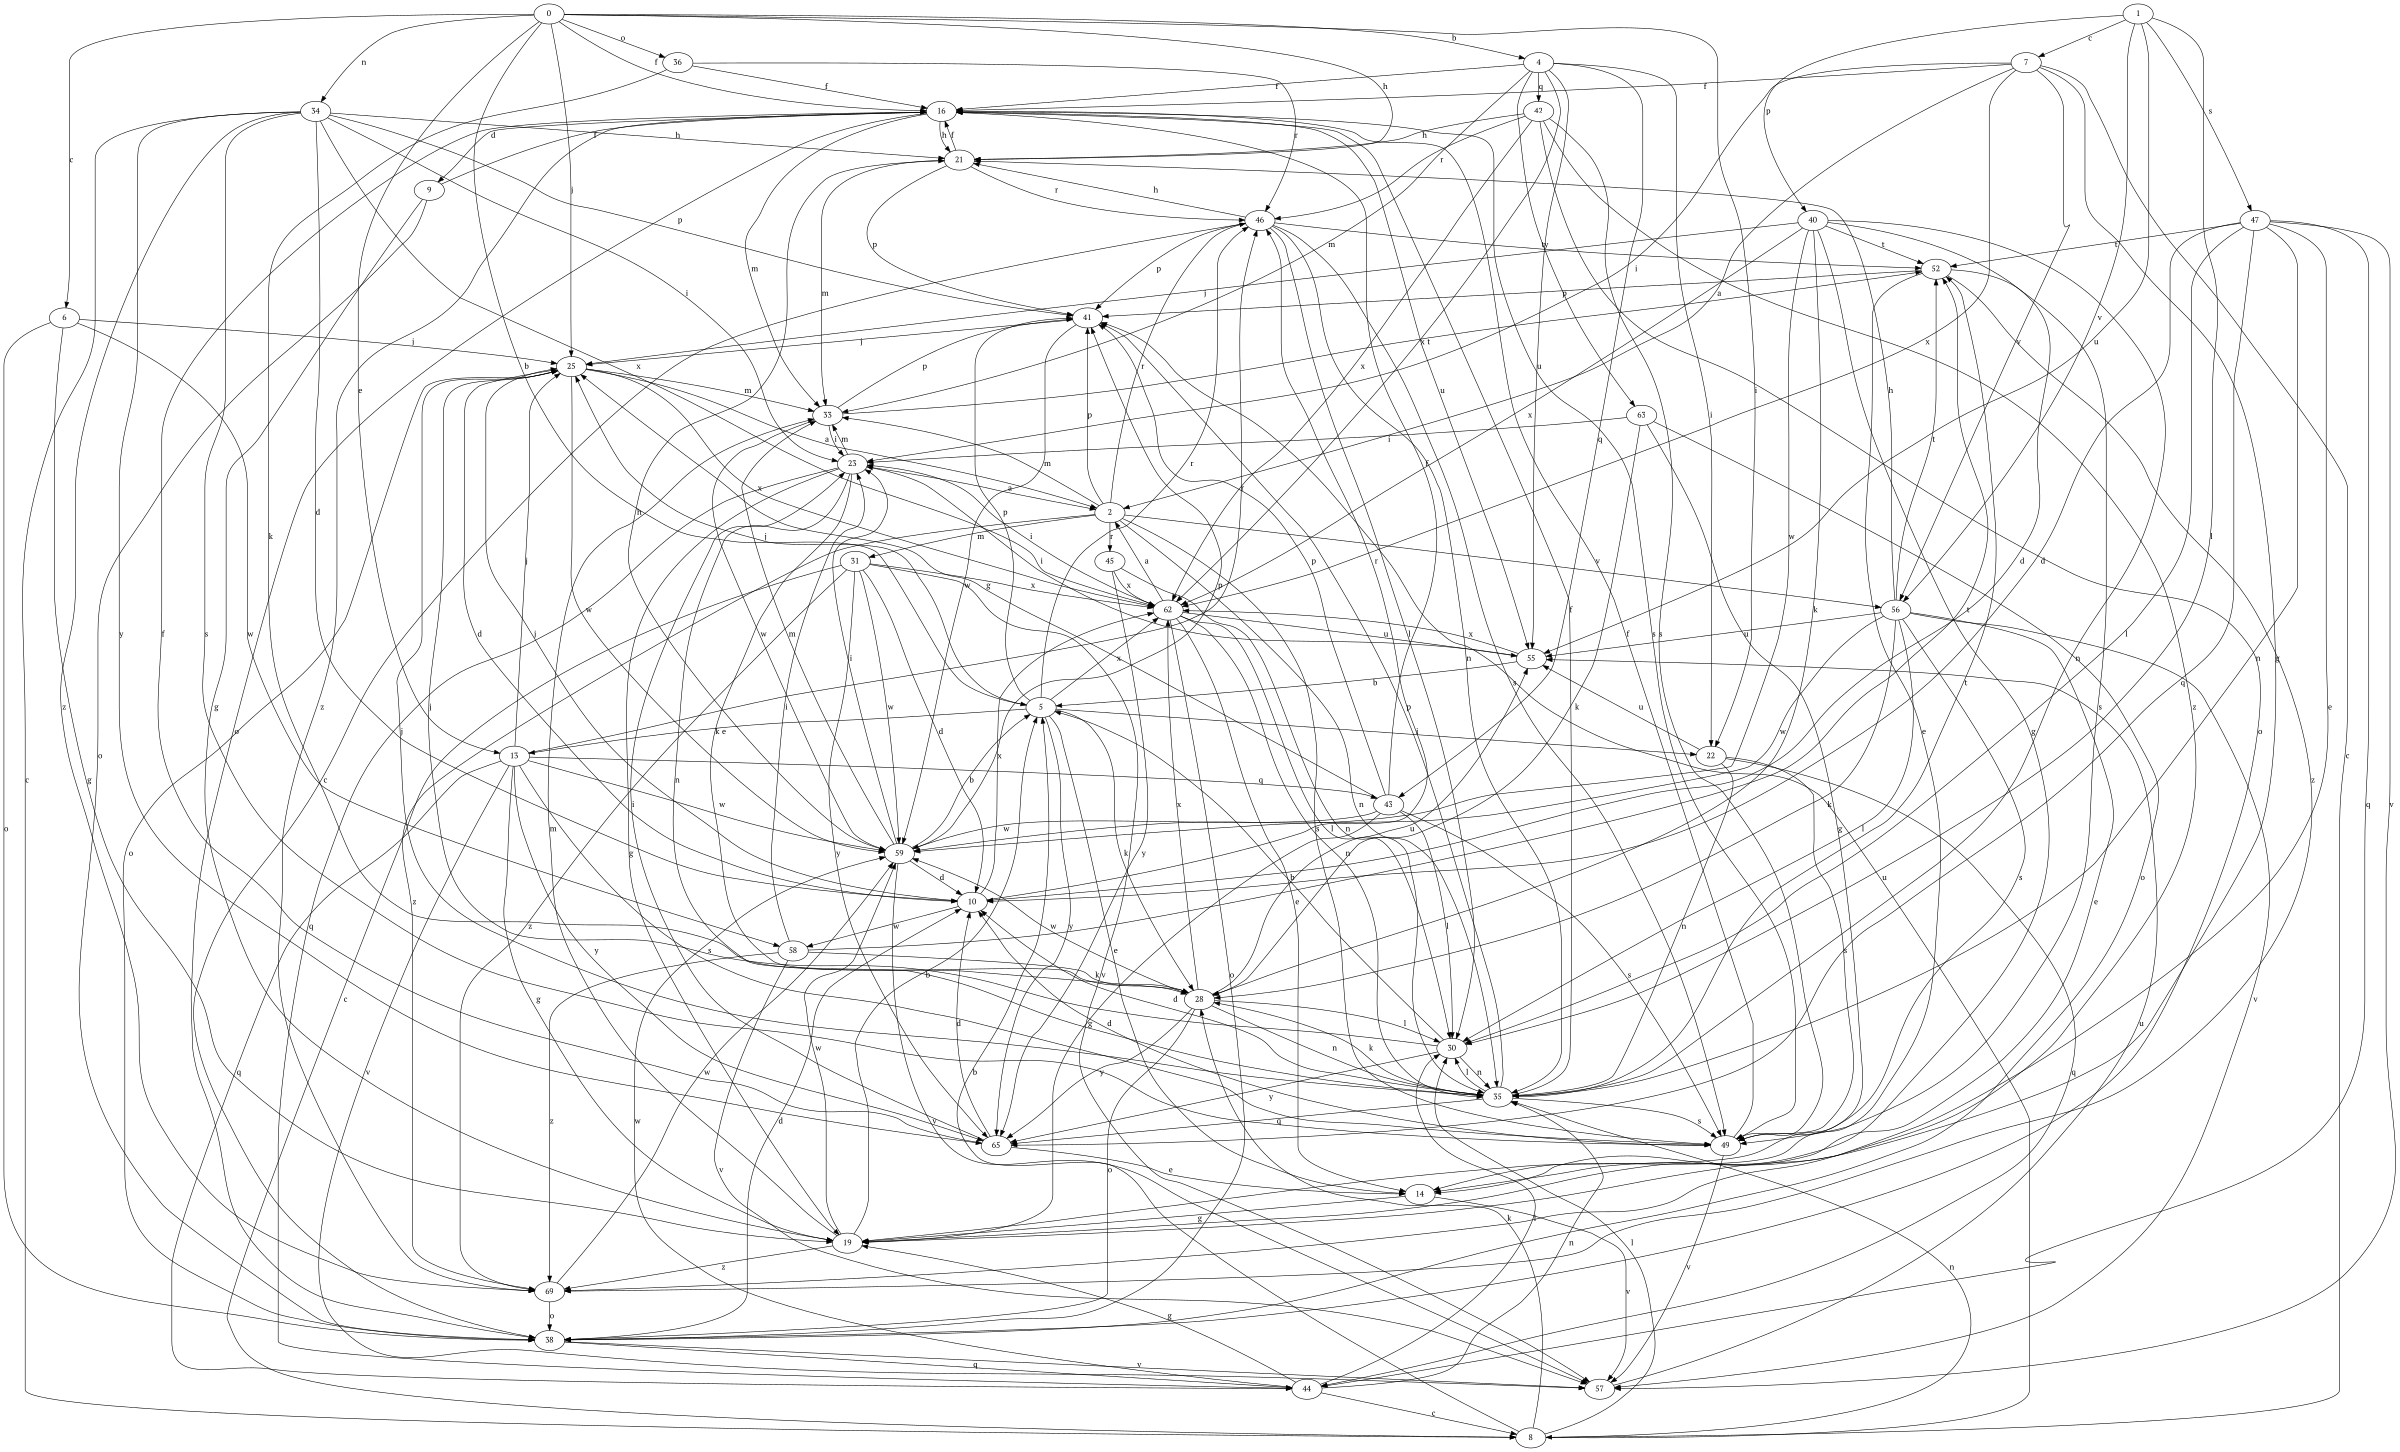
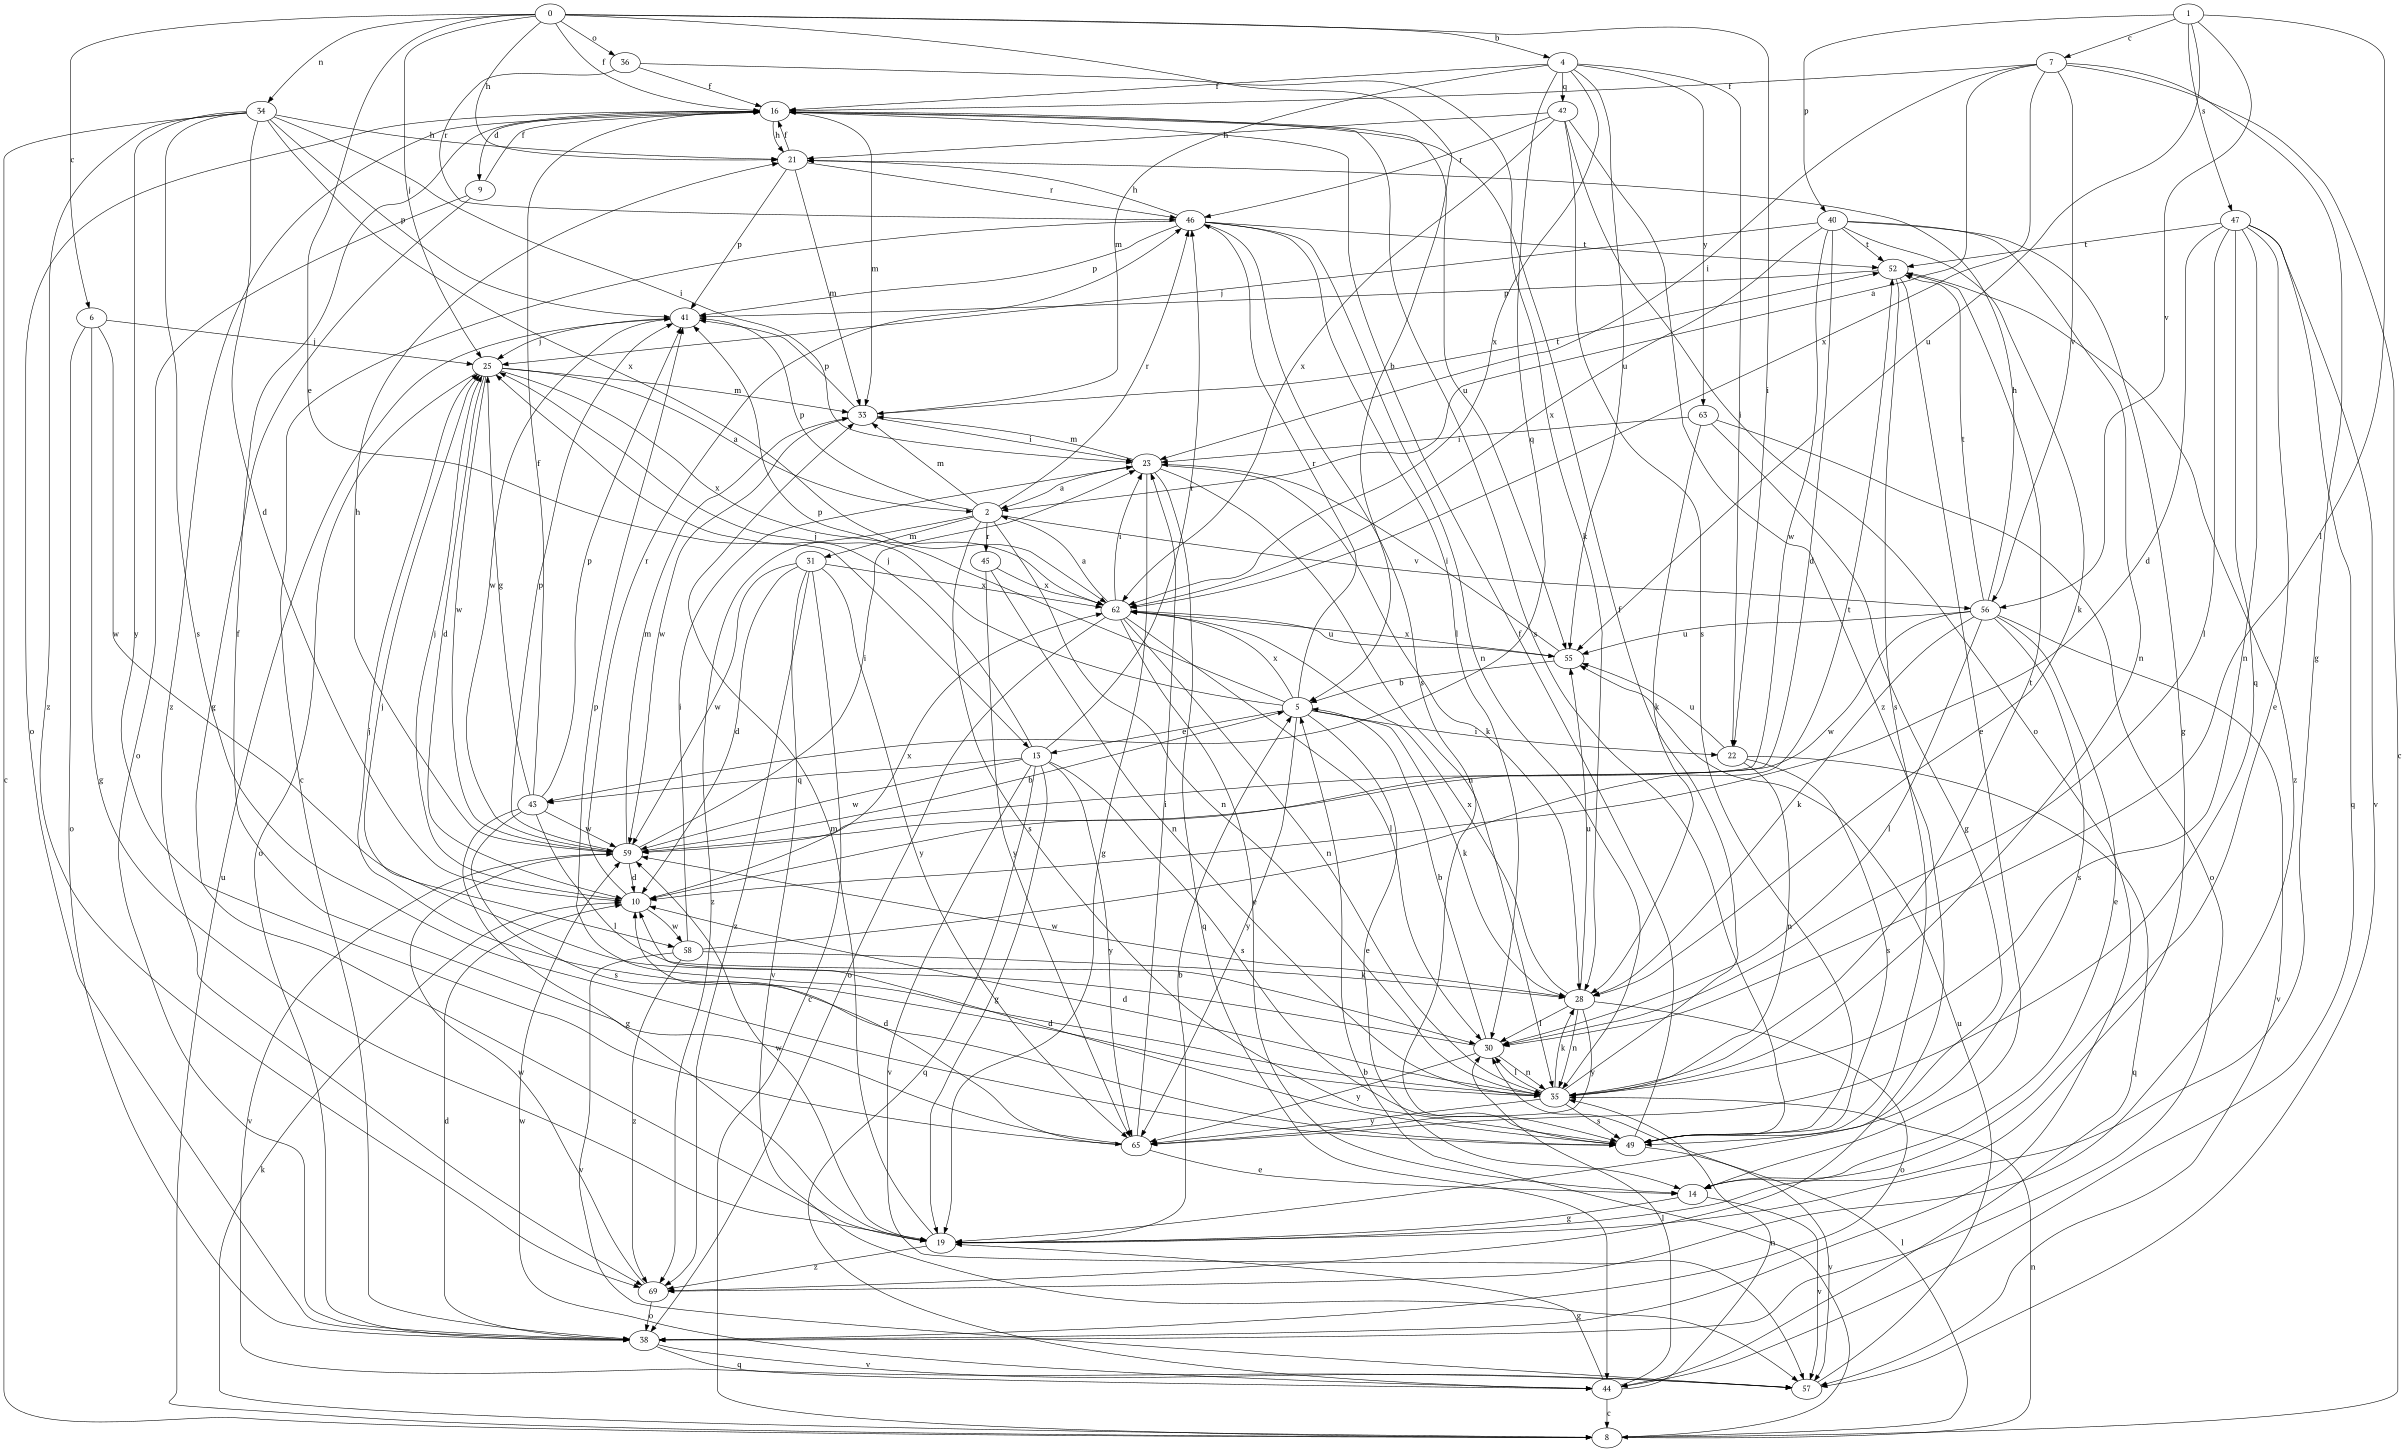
(1279, 1121) -> (1372, 1121)
(1397, 1204) -> (559, 1418)
